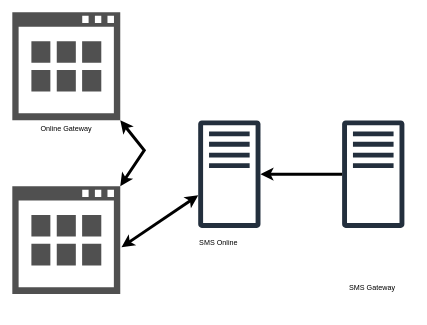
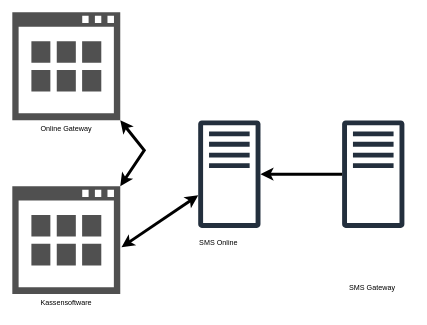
none -> (66, 303)
